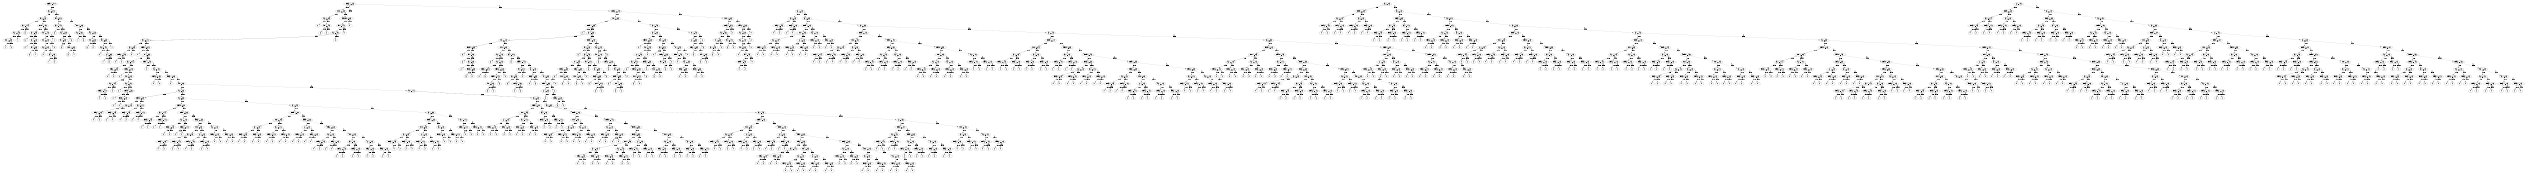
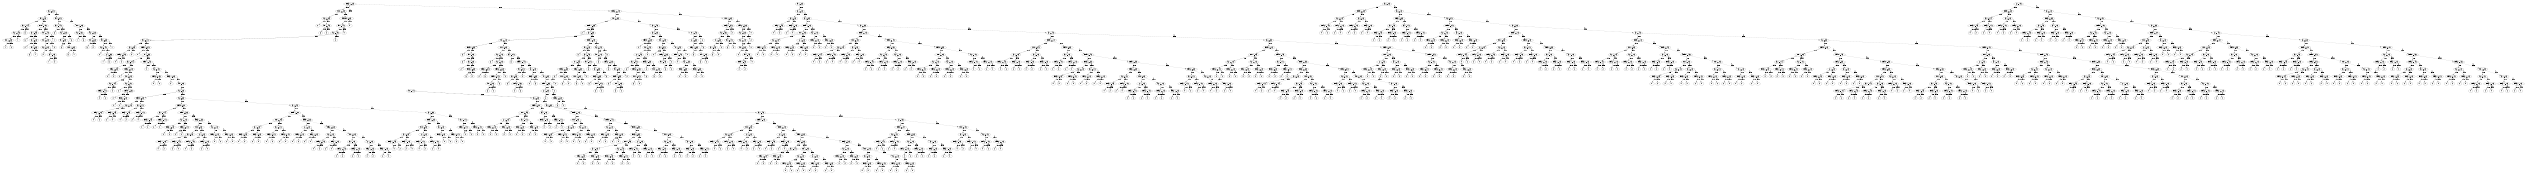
(51, 4) -> none
none -> (800, 4)
(500, 8) -> (500, 8)
(296, 87) -> none
